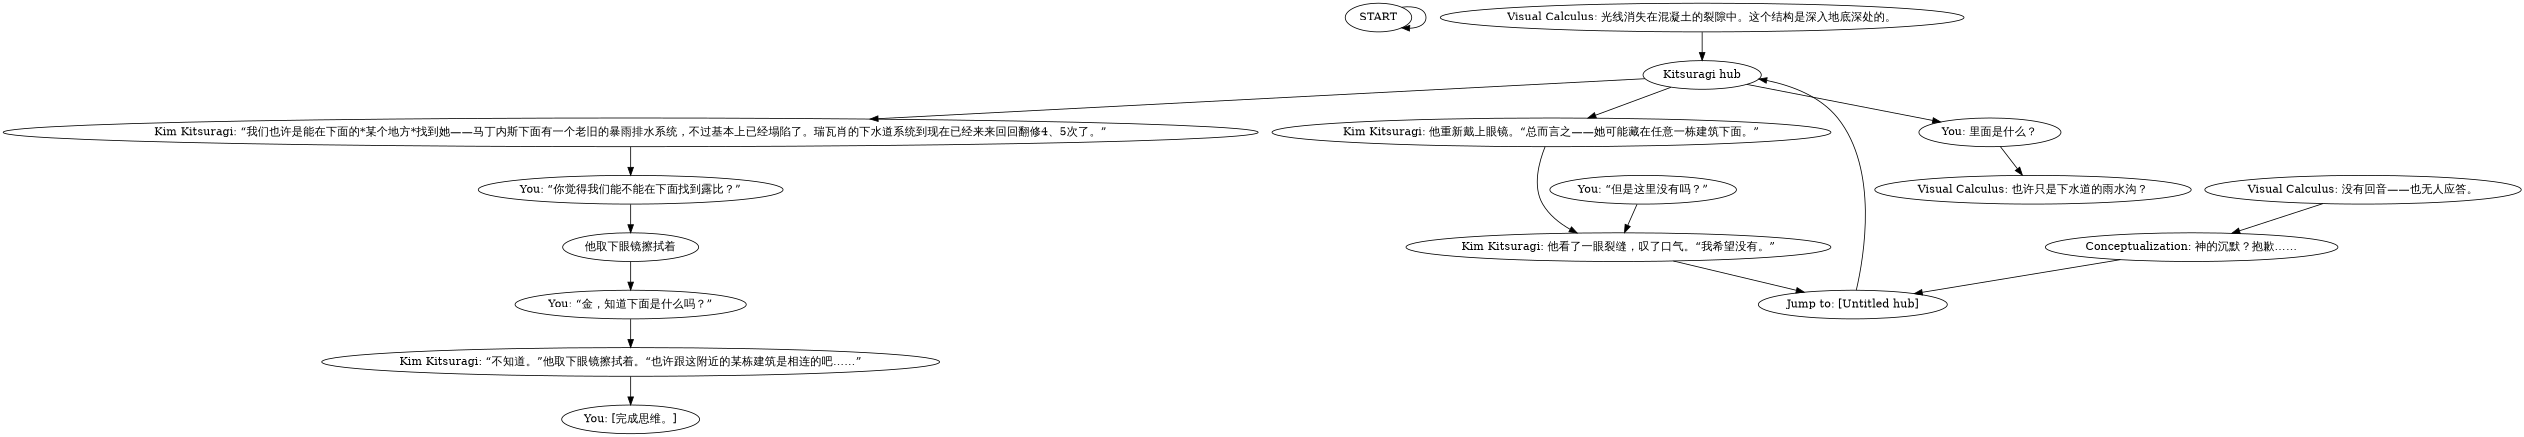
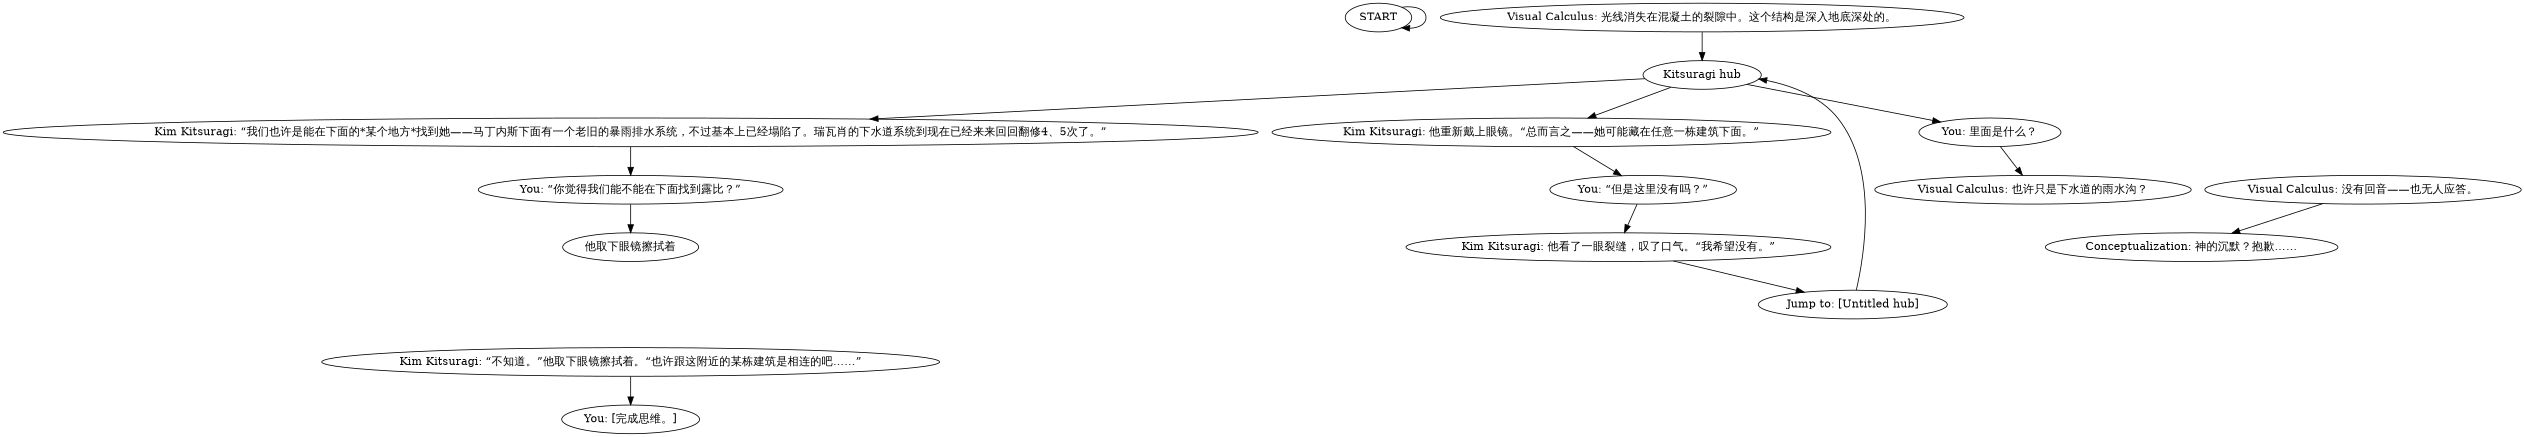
(1539, 194) -> (1594, 159)
(2021, 276) -> none
(631, 305) -> none
